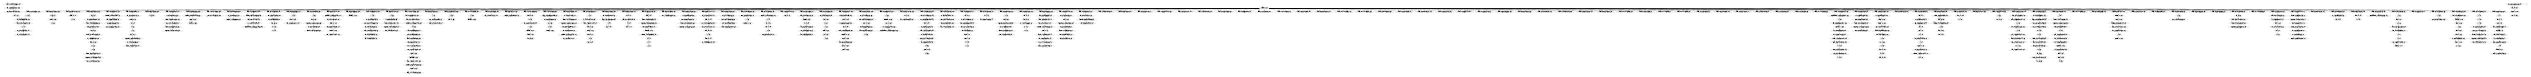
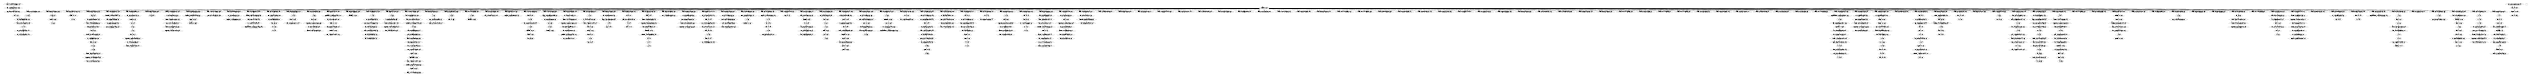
(172, 12) -> (172, 12)
